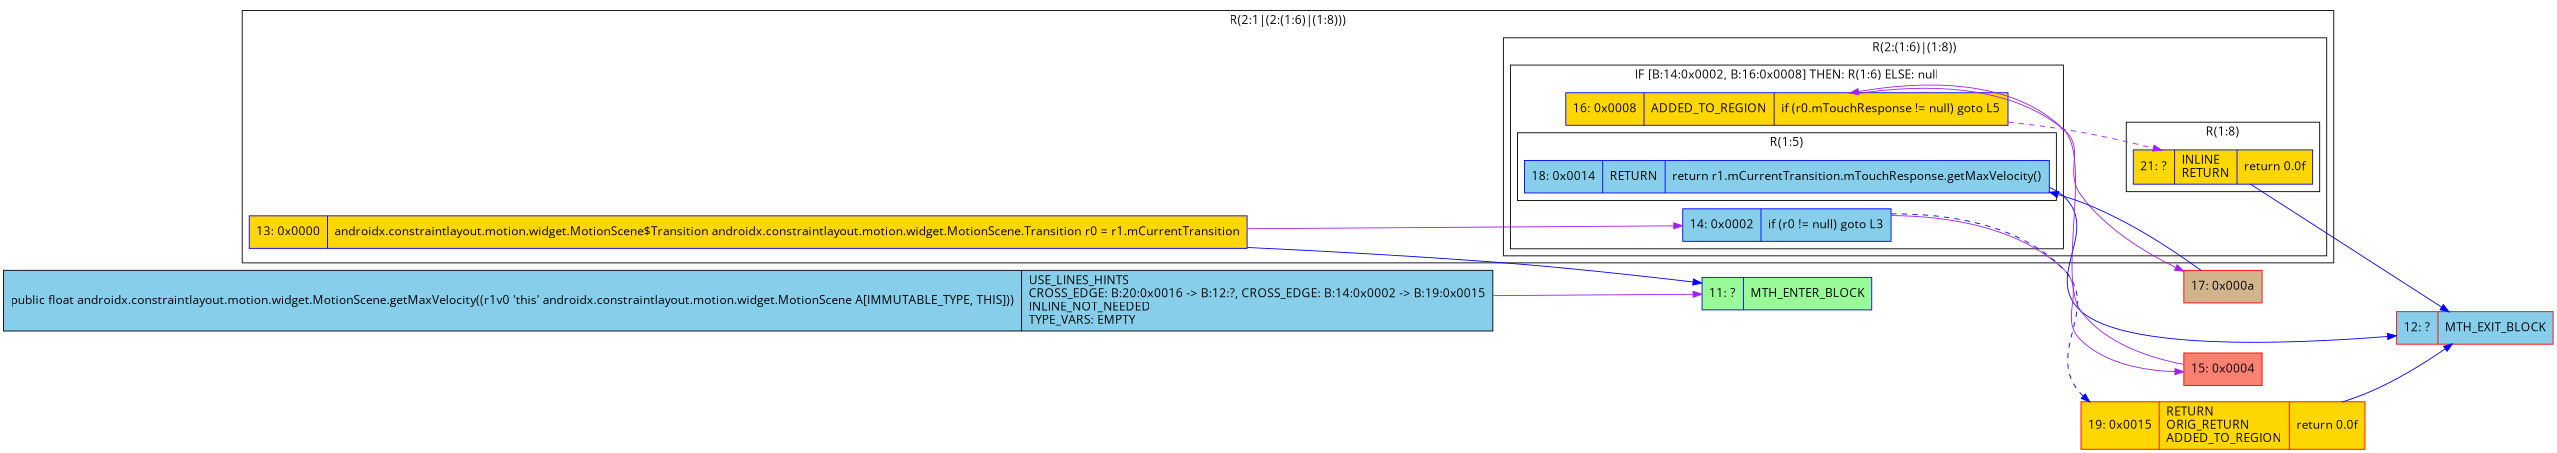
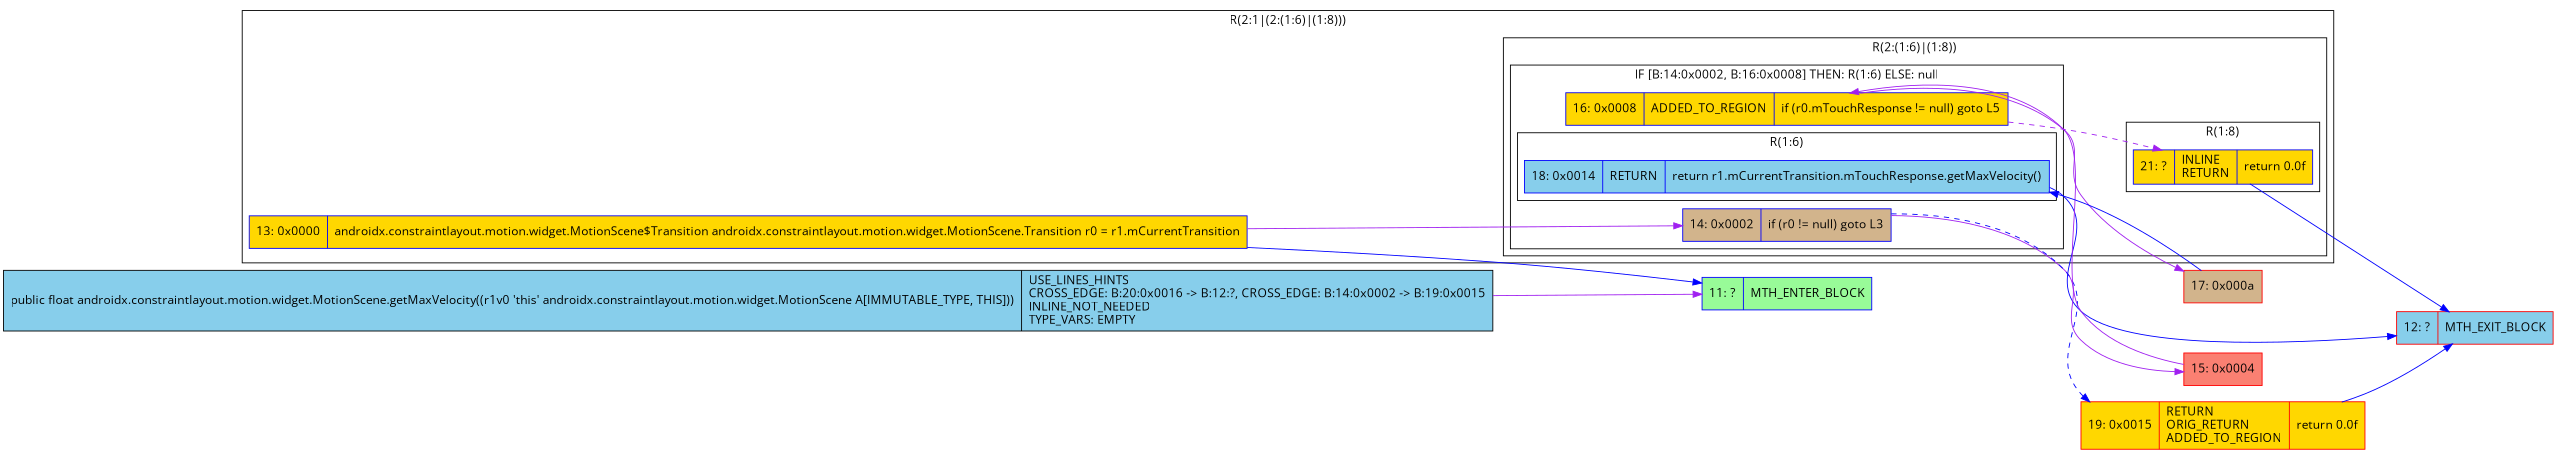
(1787, 143) -> (1787, 143)
(1787, 225) -> (1787, 225)
